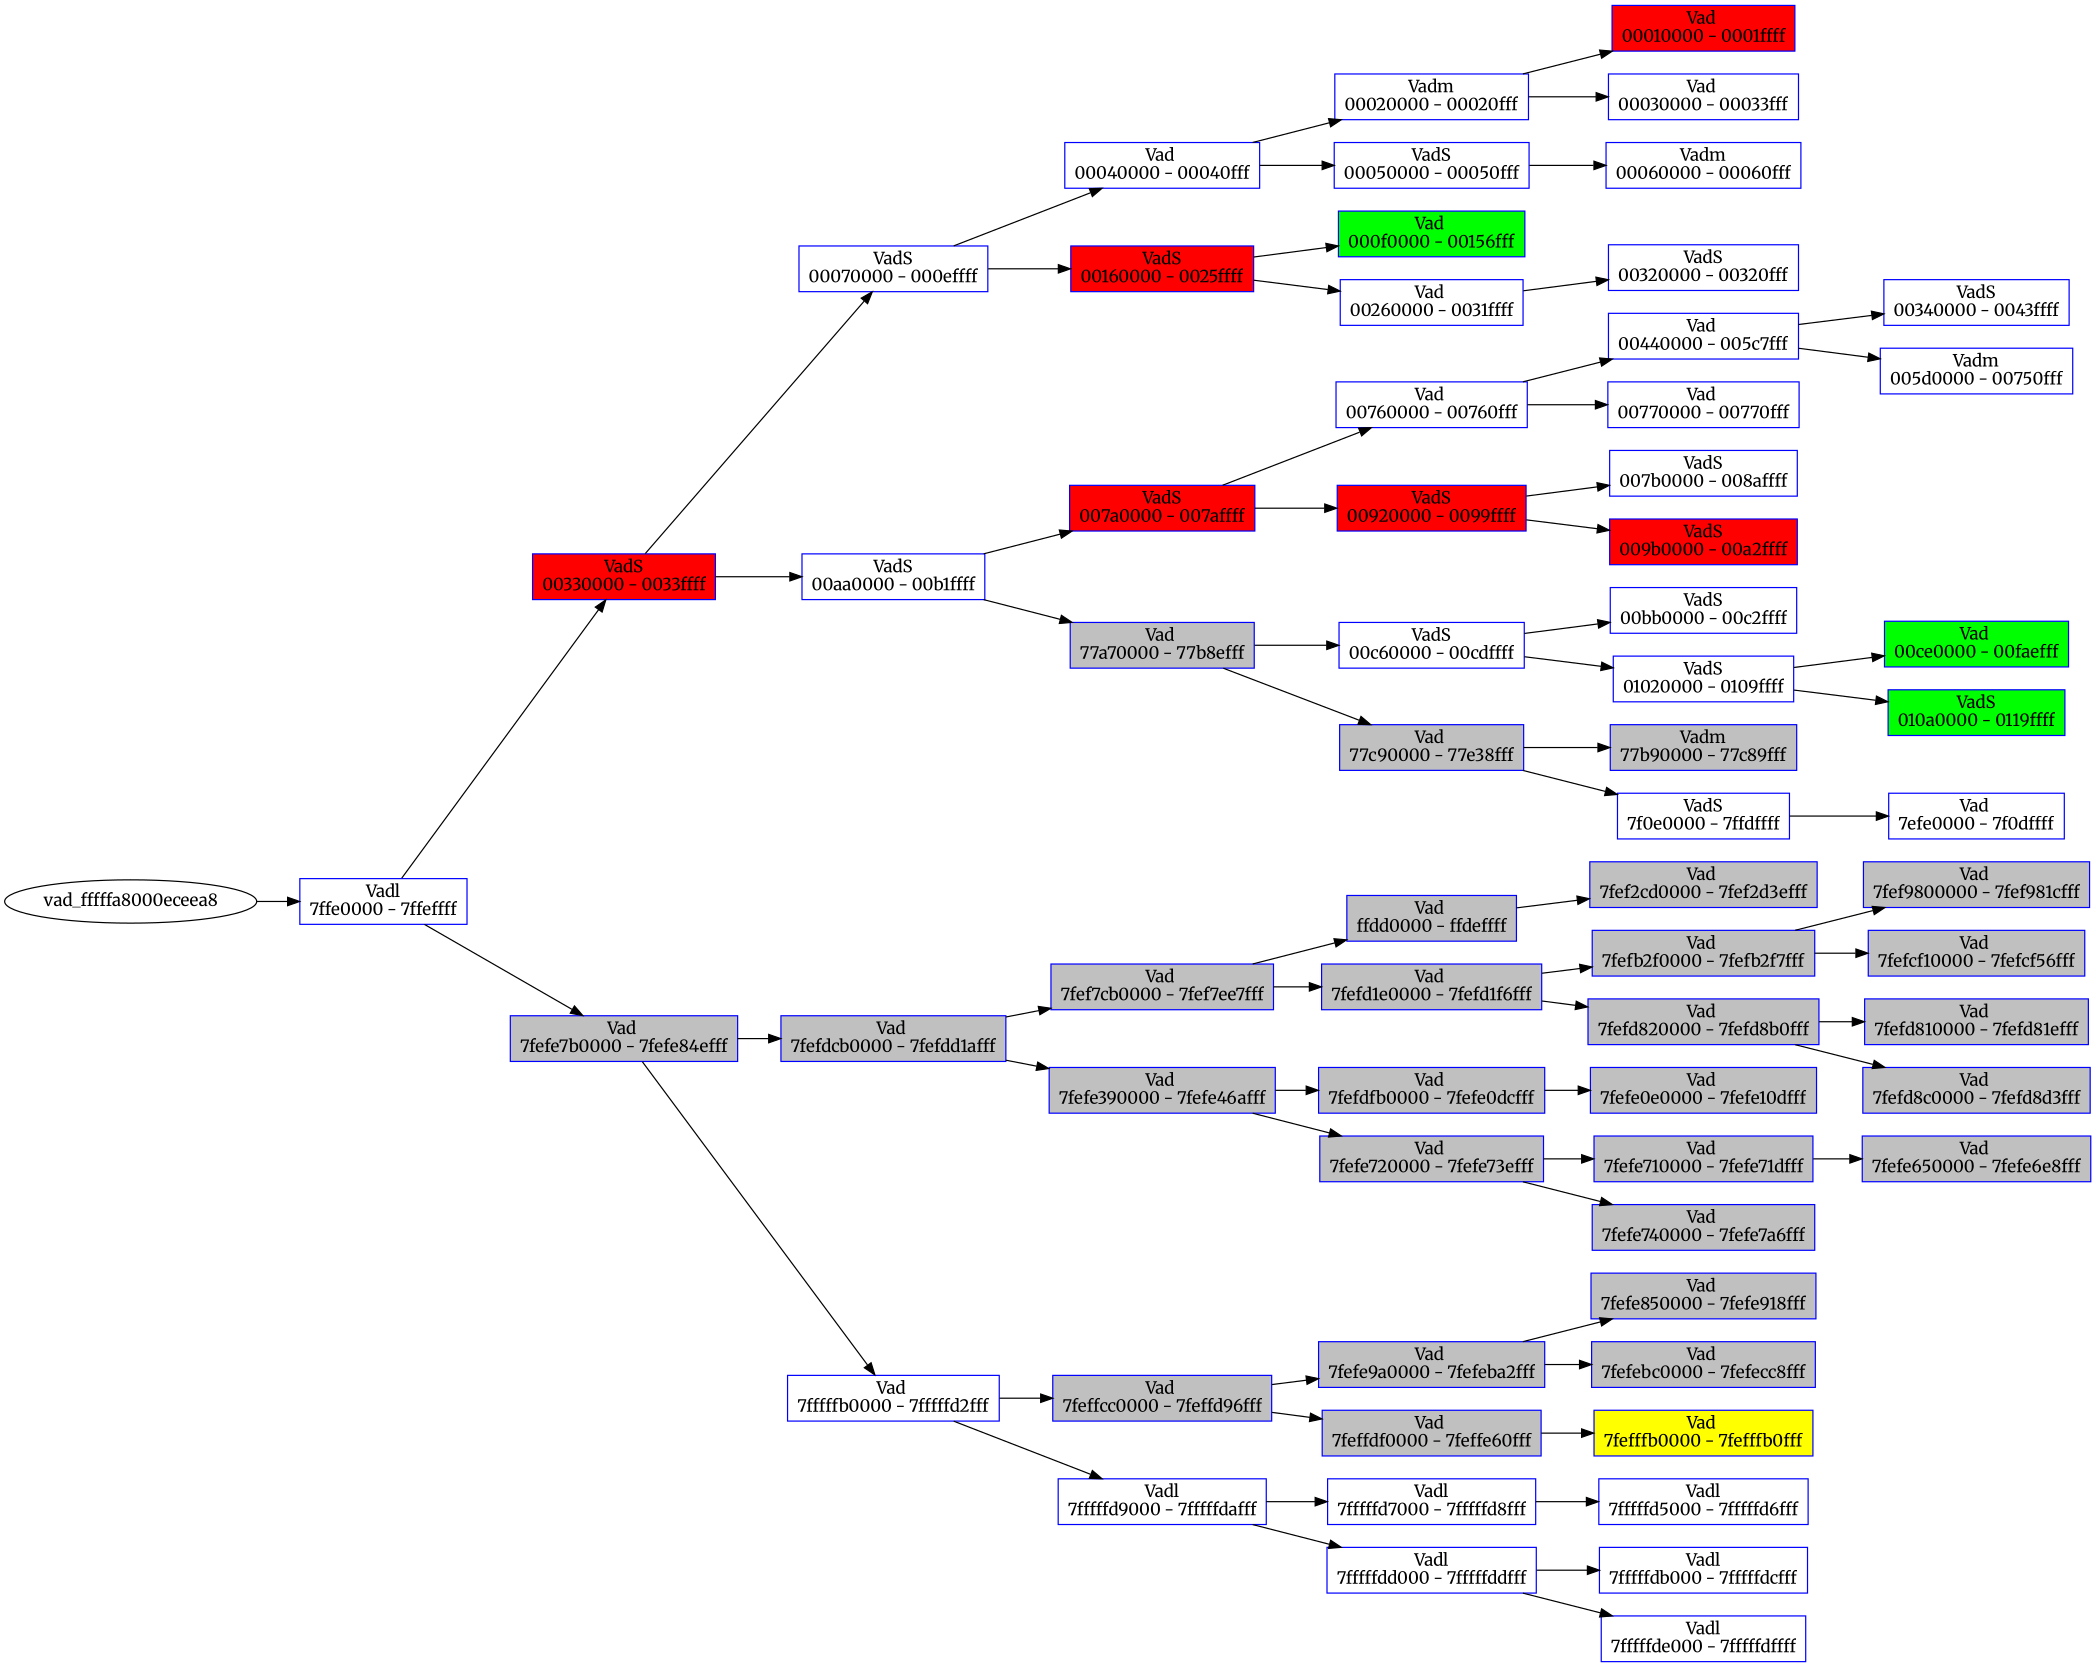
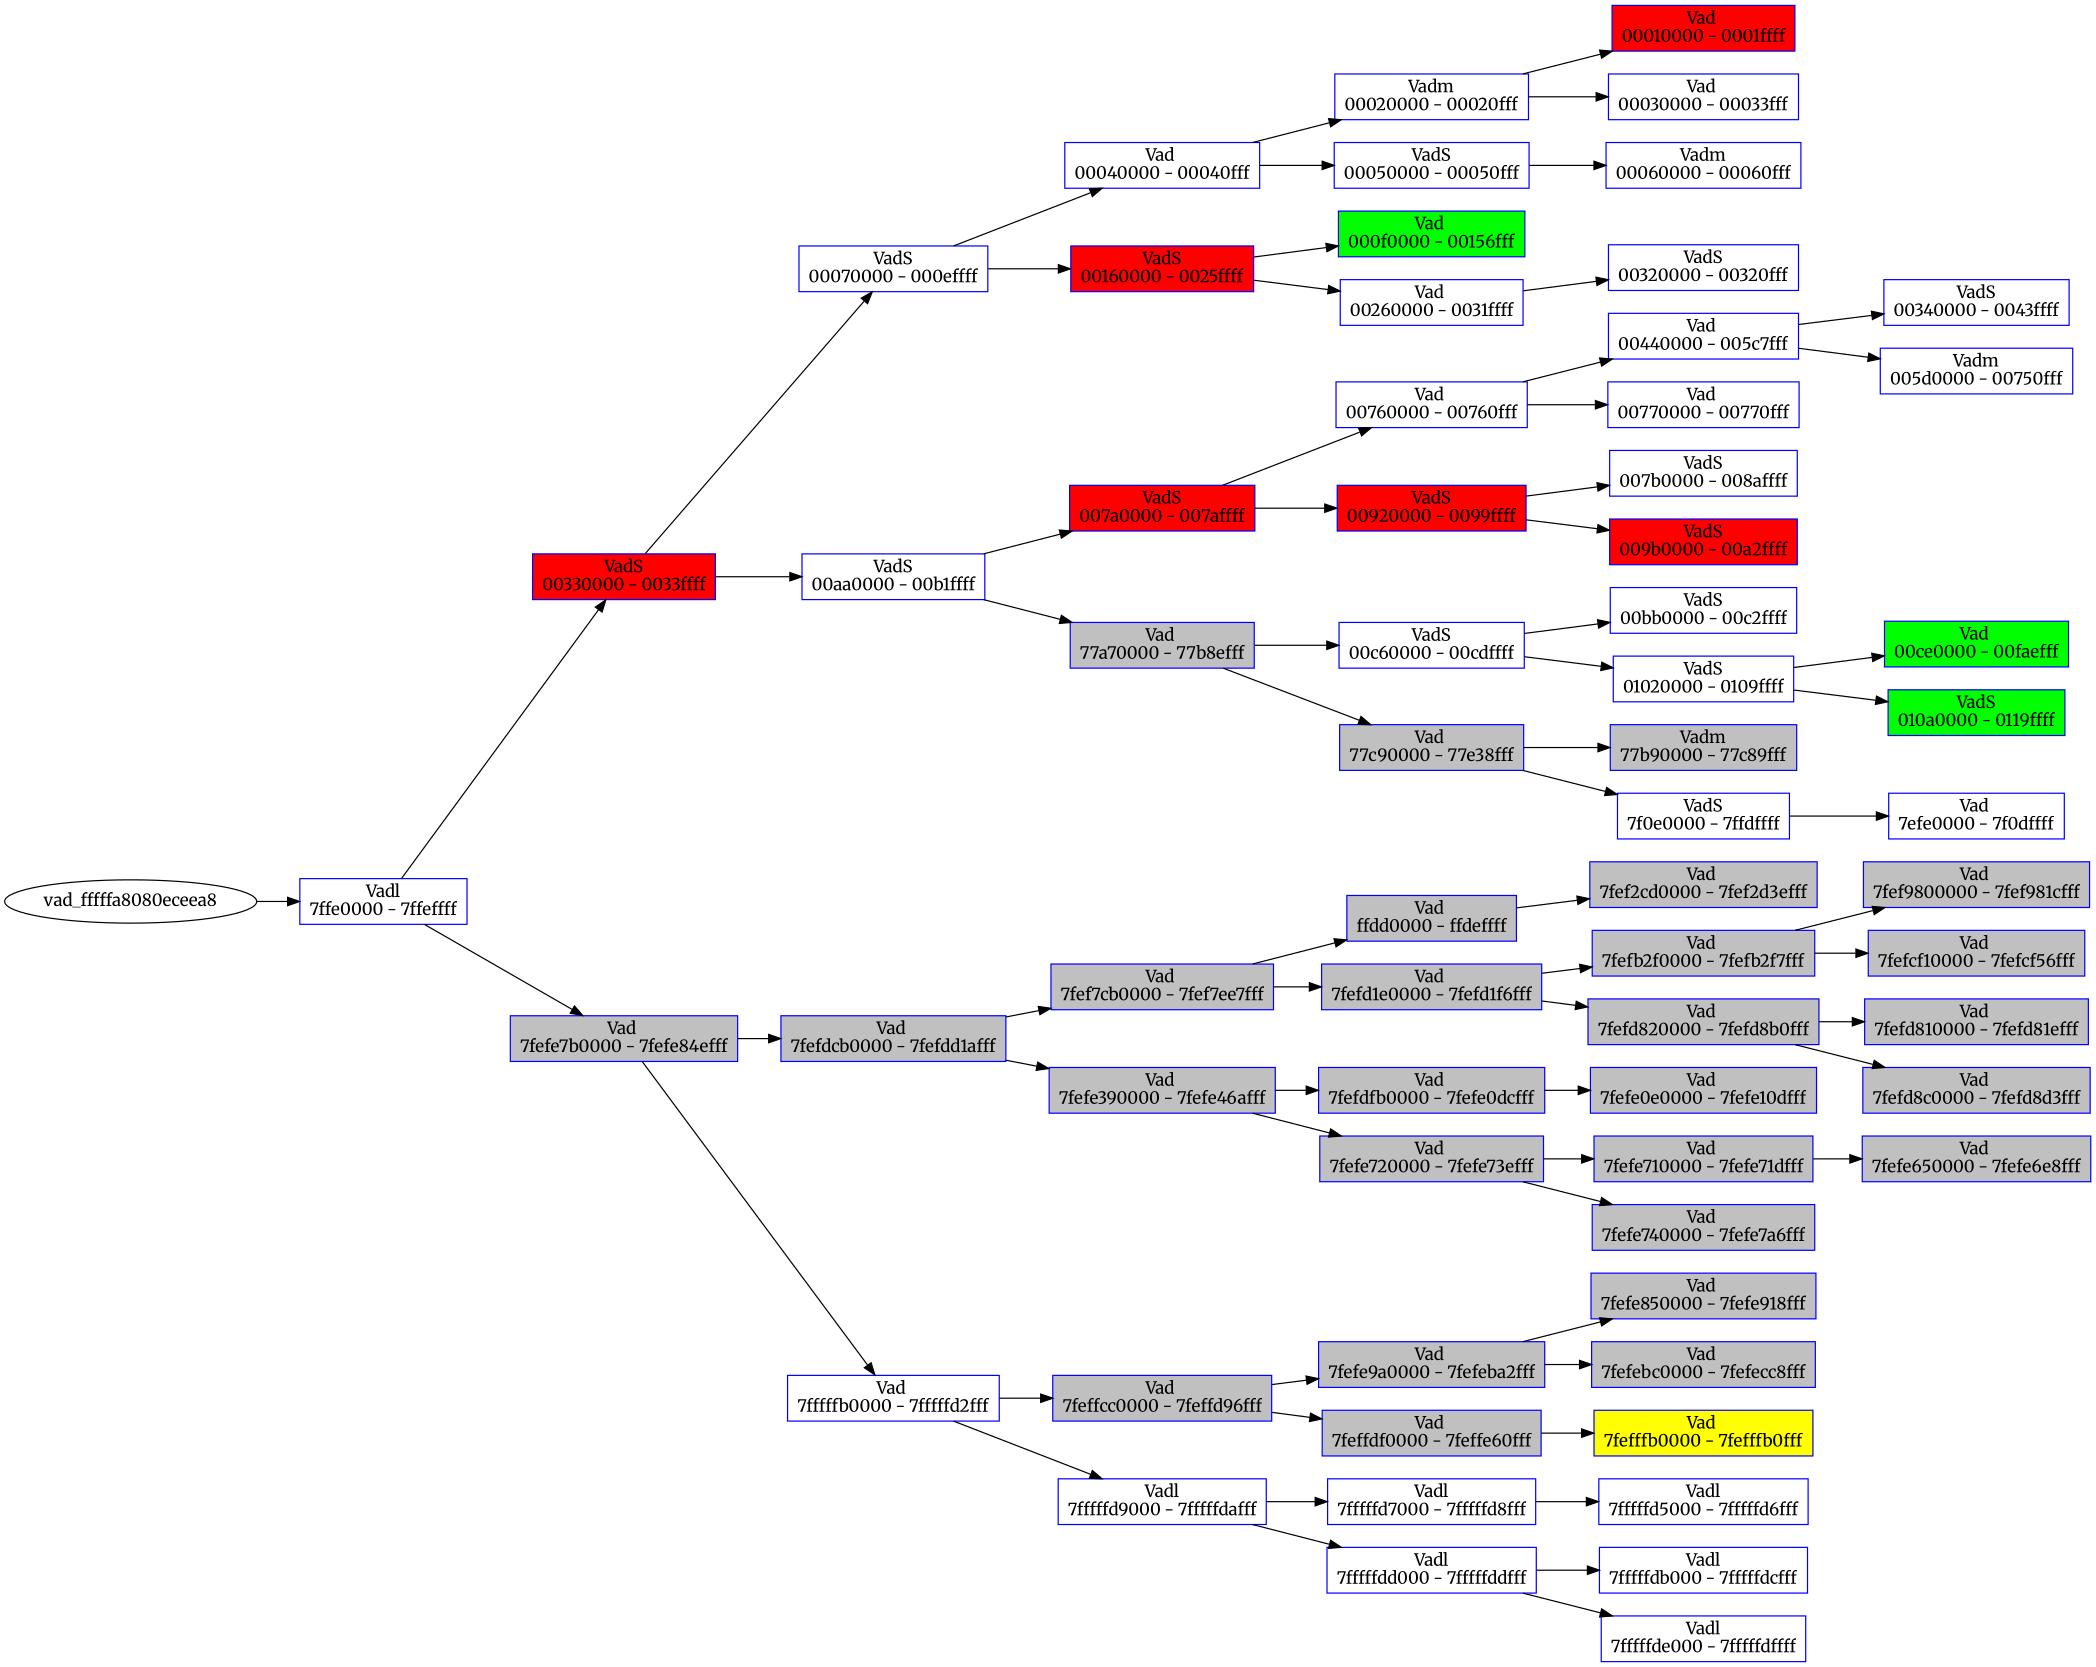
(131, 901) -> (131, 901)
